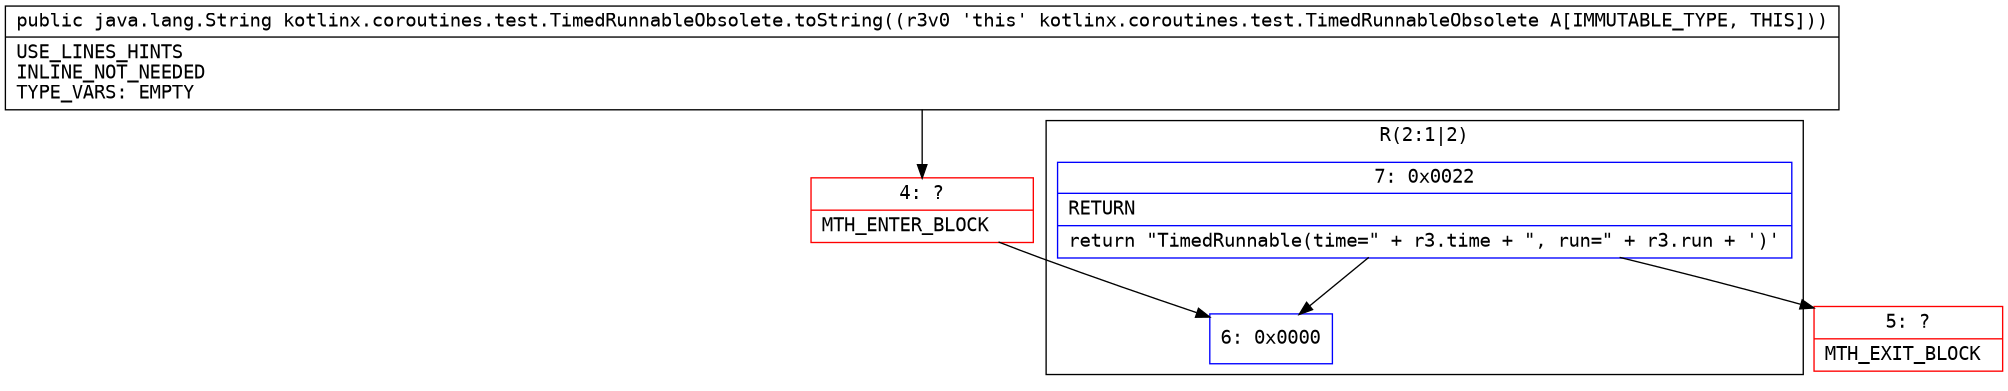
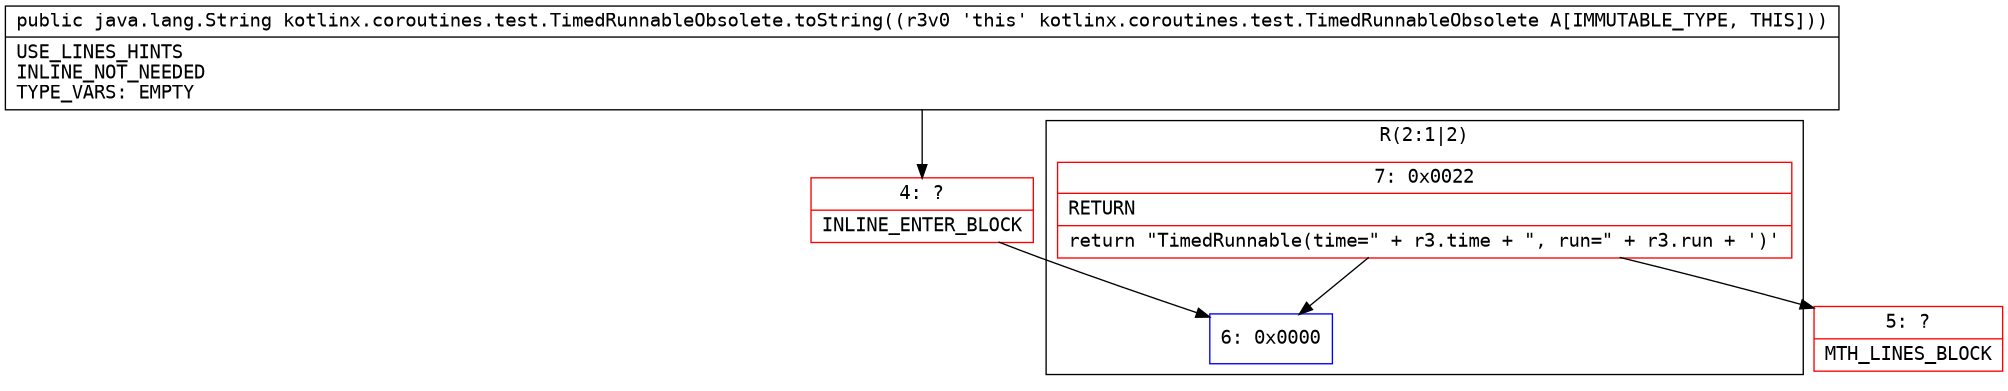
(1425, 210) -> (1425, 210)
(905, 226) -> (922, 226)
(1903, 354) -> (1908, 354)
